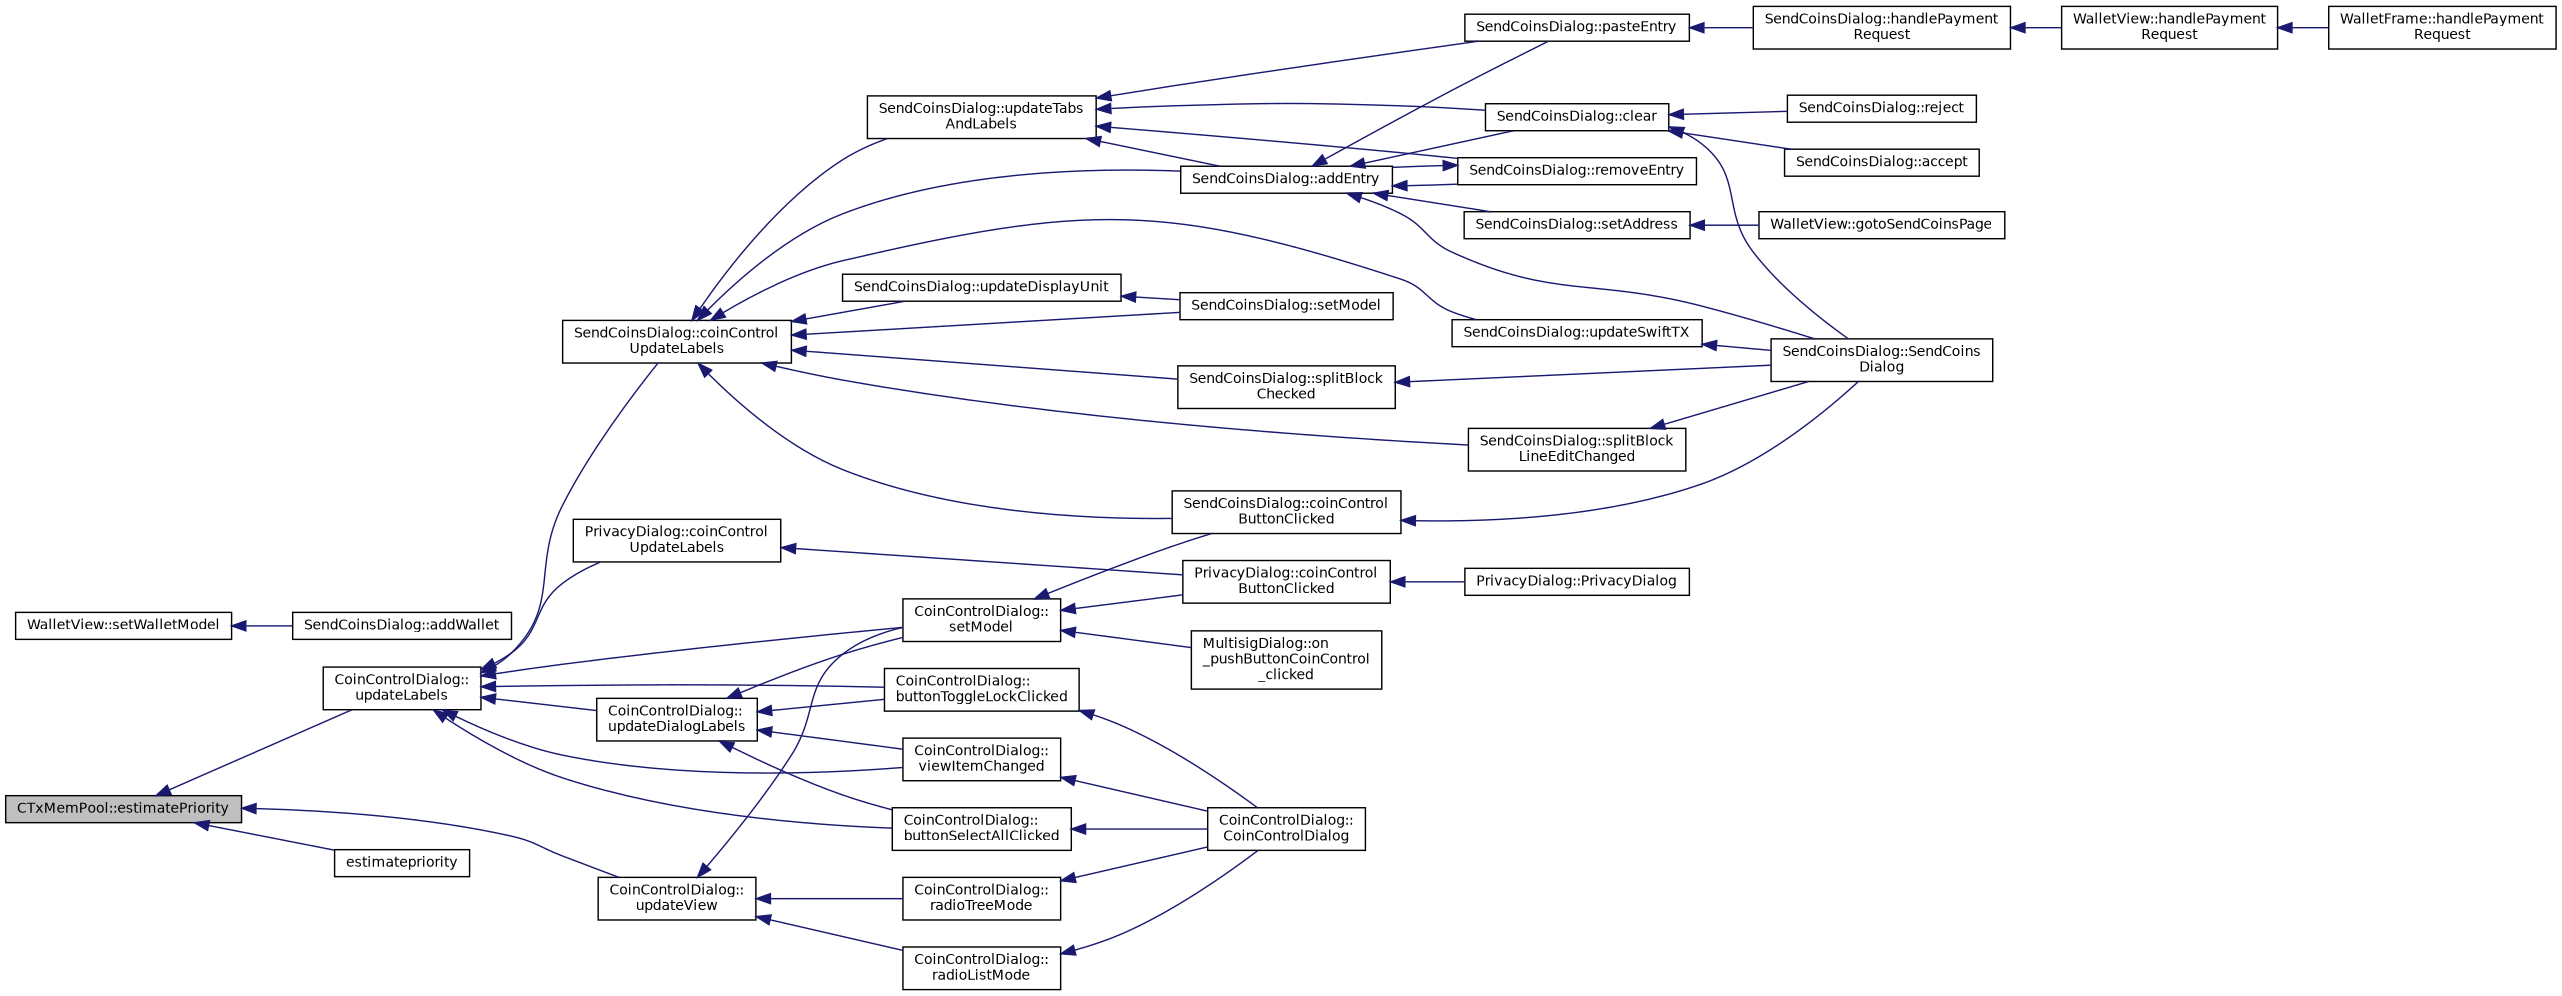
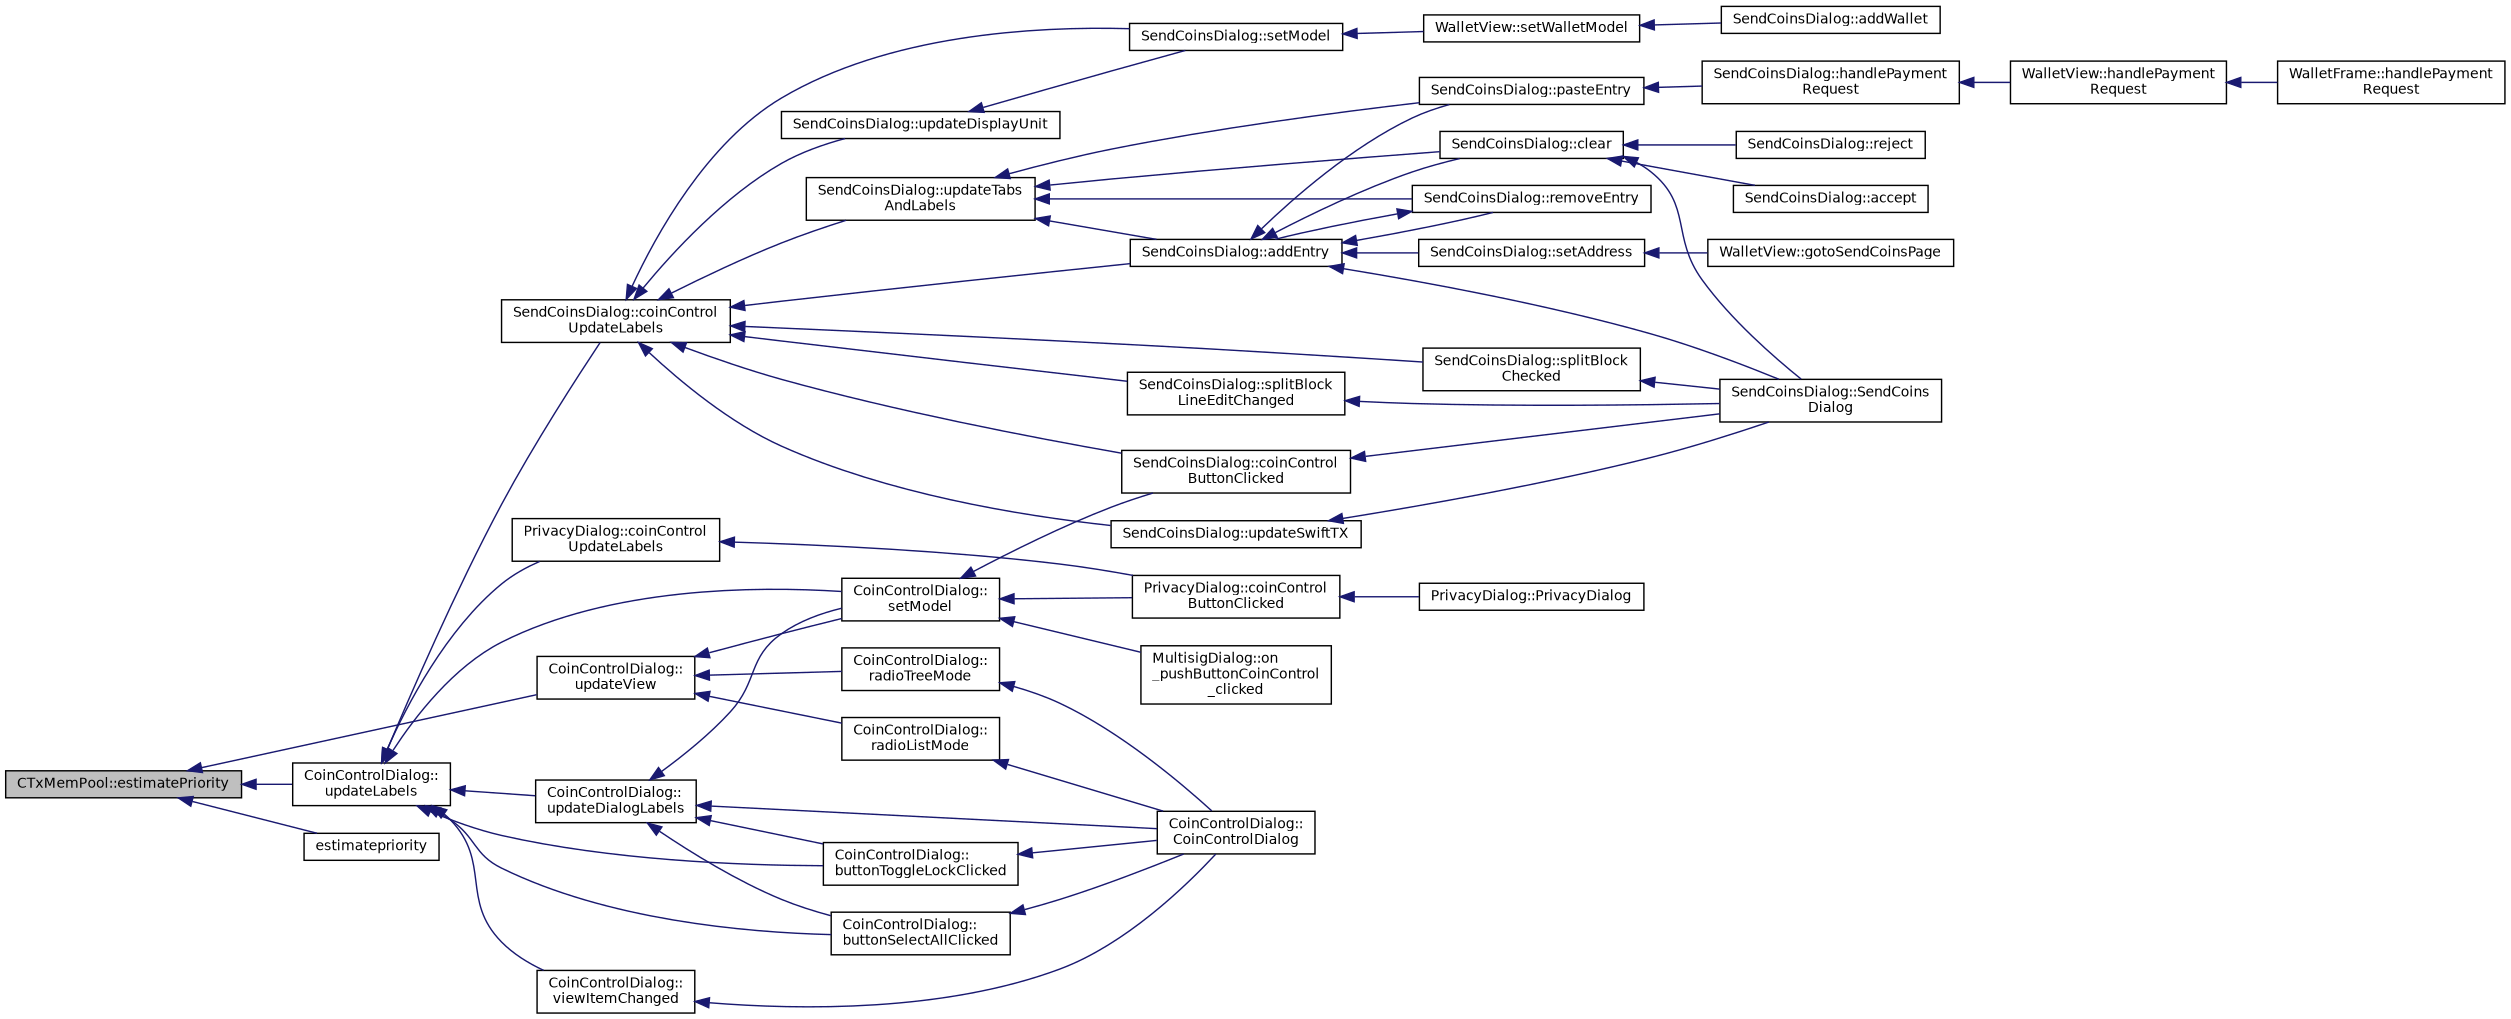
none -> (1390, 32)
(837, 741) -> (934, 817)
